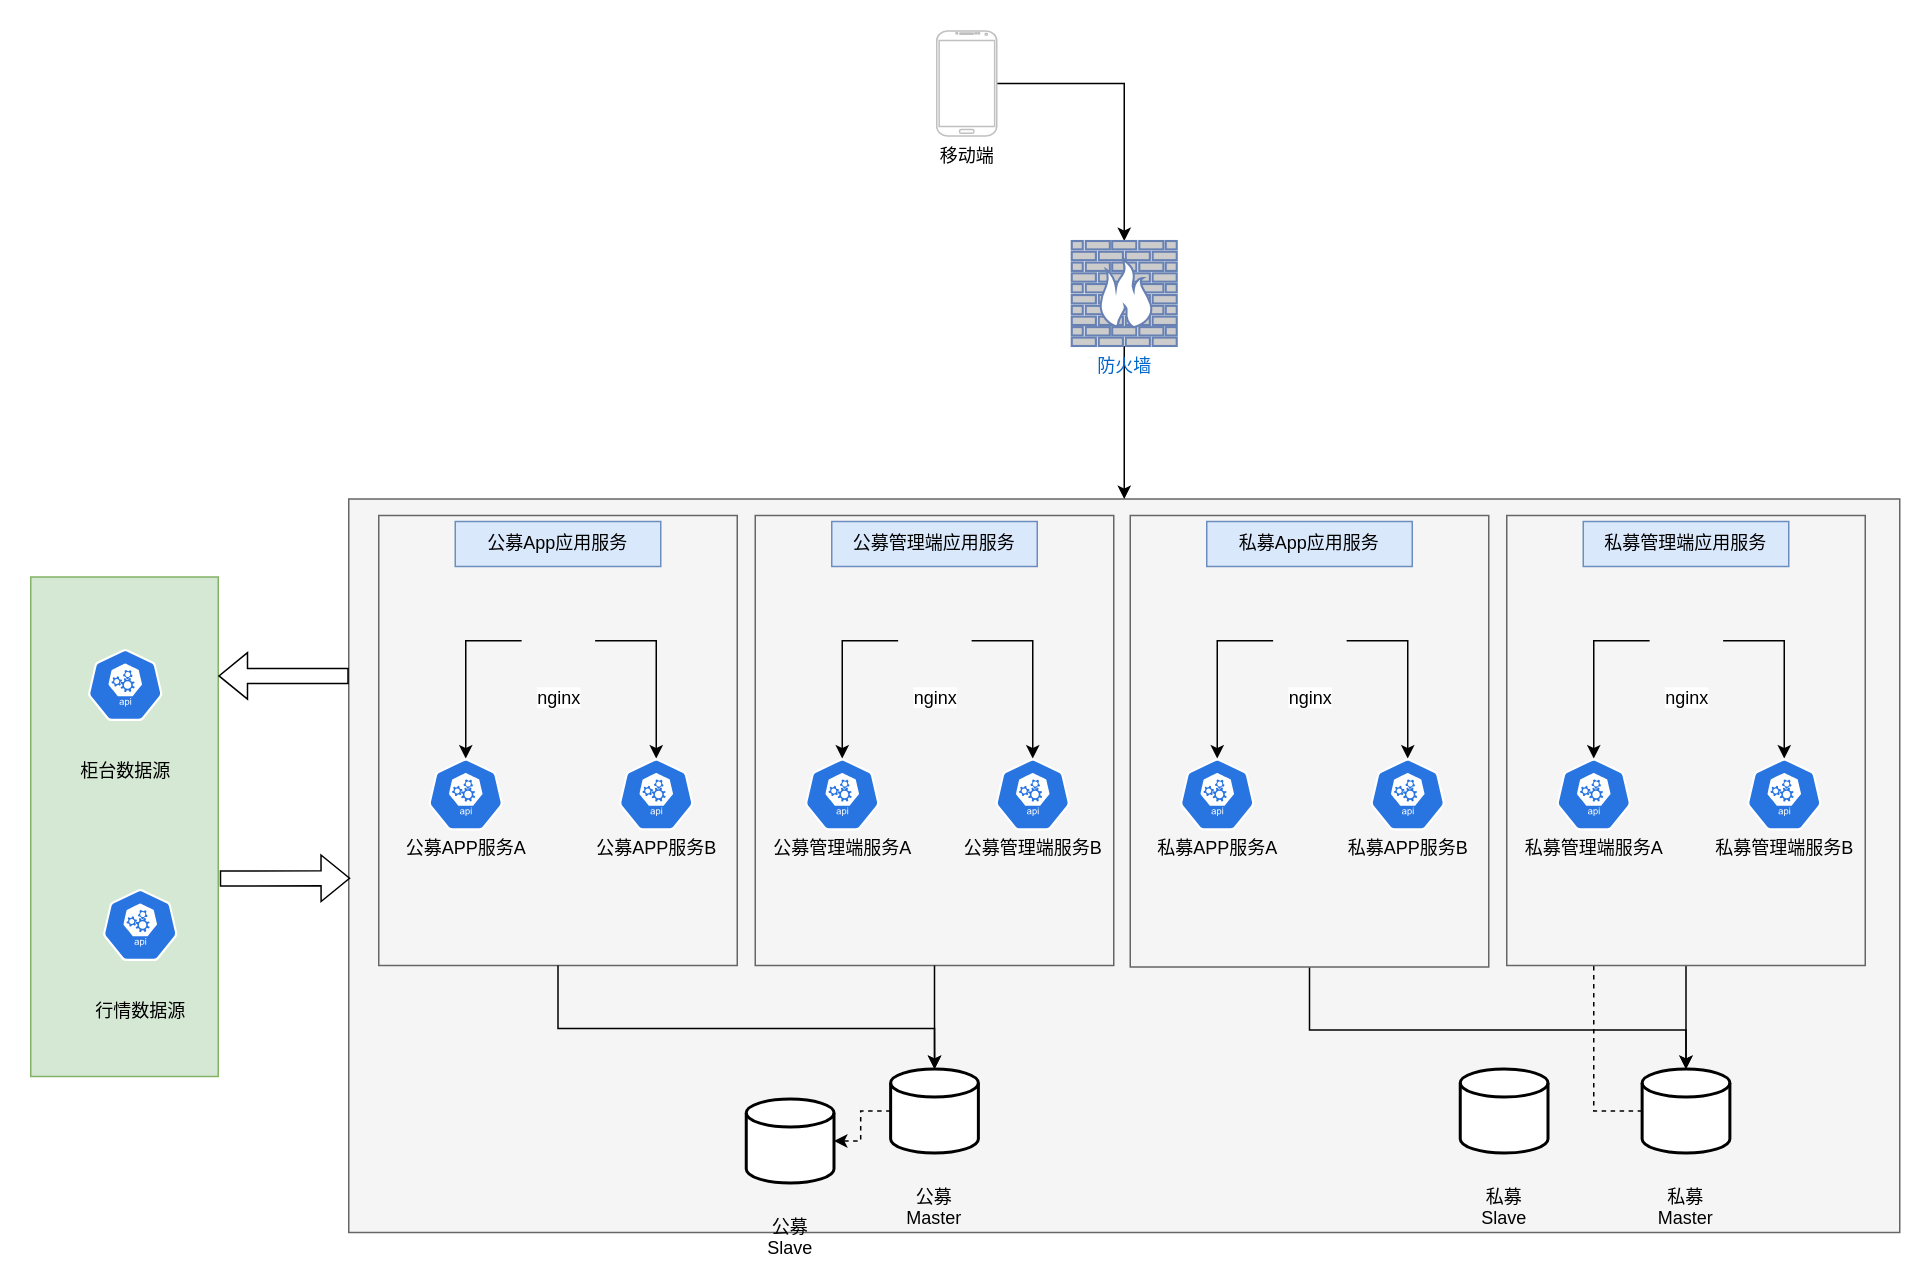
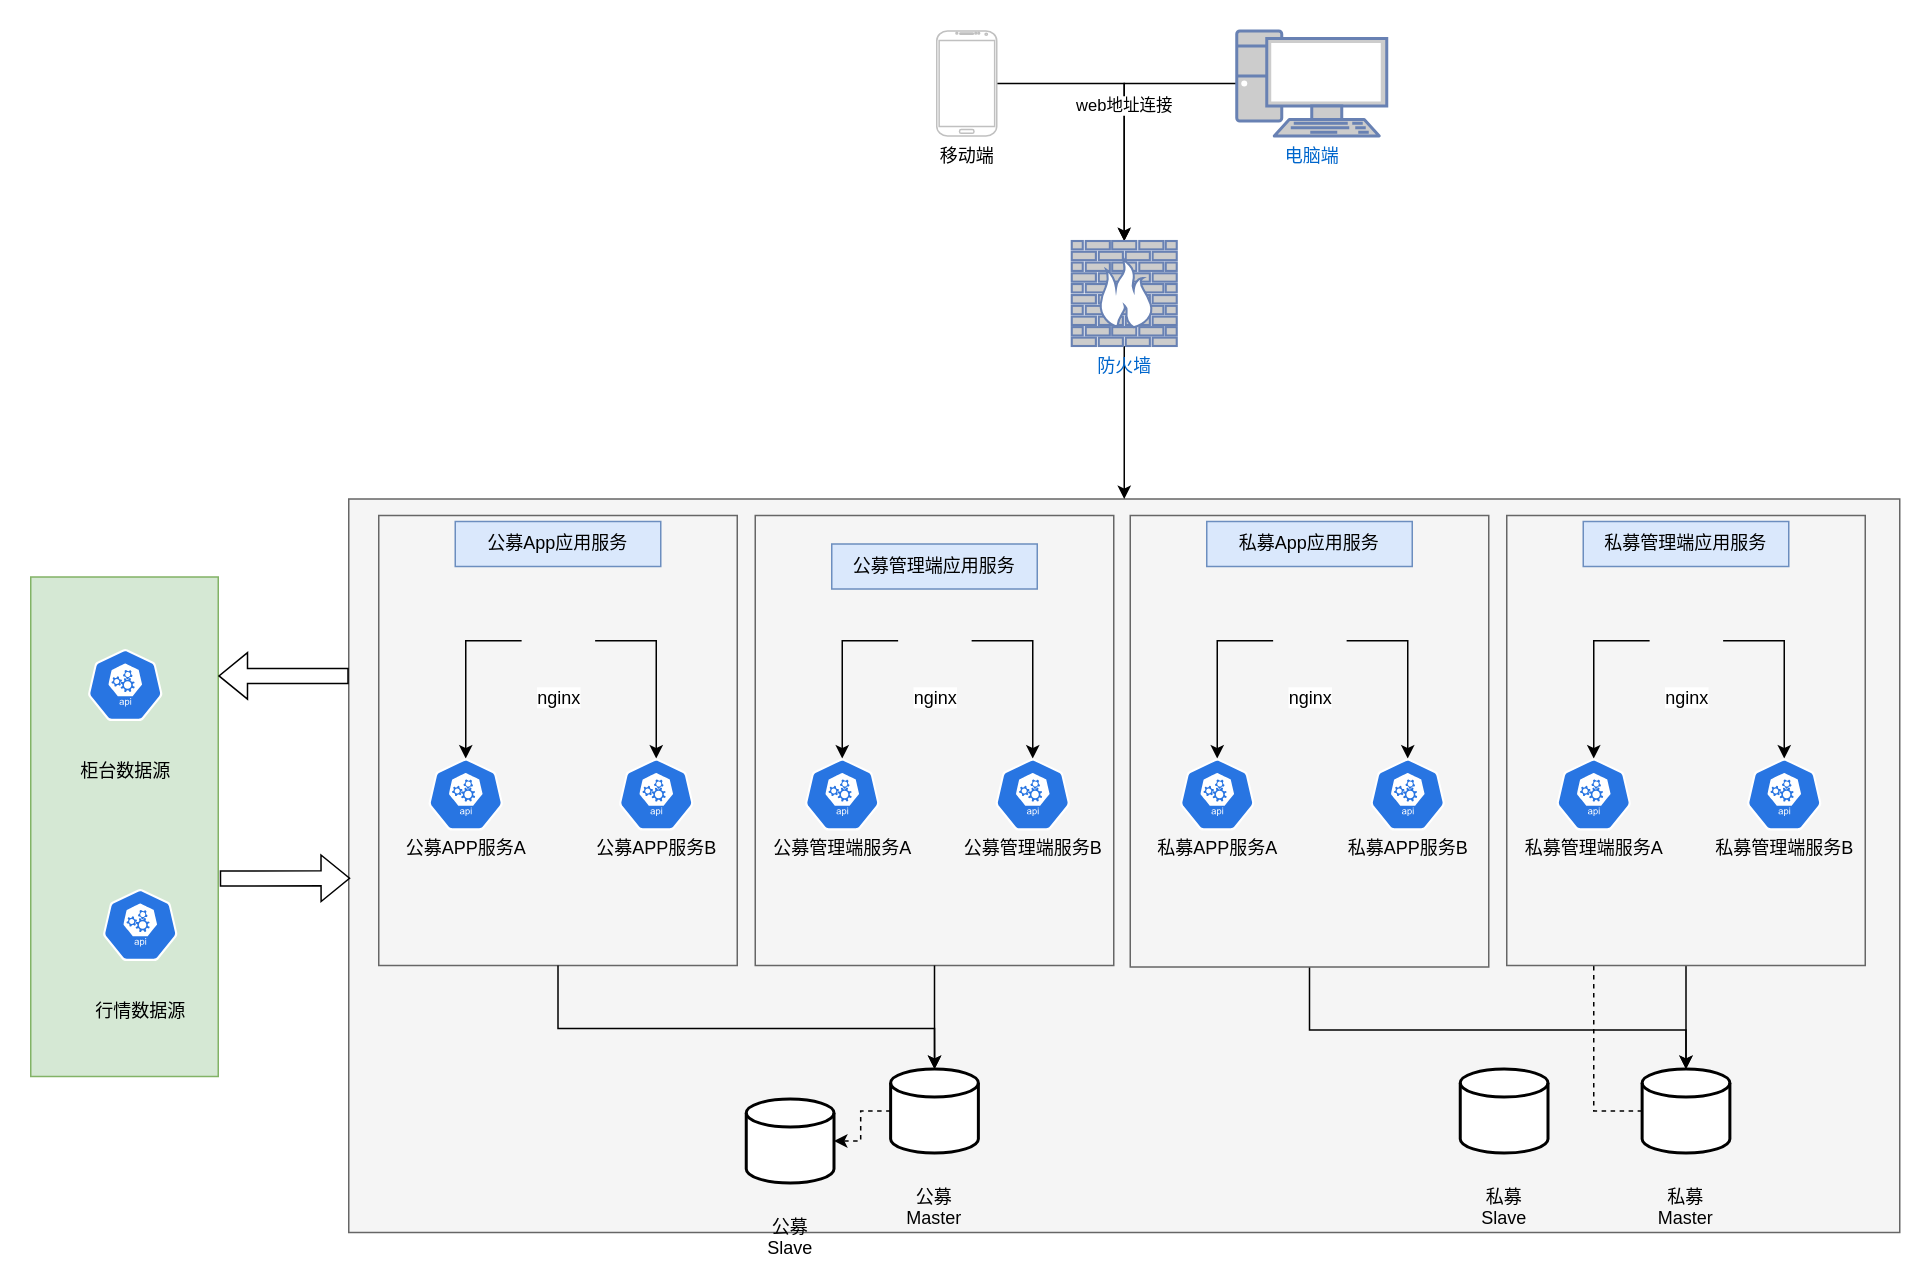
(1121, 83) -> (1124, 235)
none -> (1183, 83)
none -> (1312, 83)
(935, 544) -> (935, 566)
